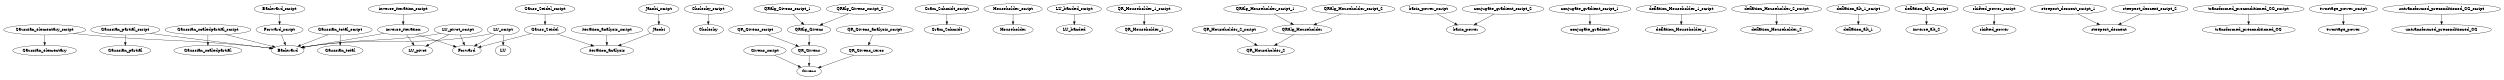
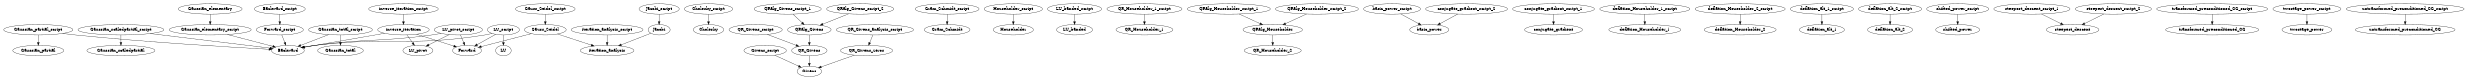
(1230, 30) -> none
(1927, 30) -> (1890, 30)
(45, 39) -> (210, 18)
